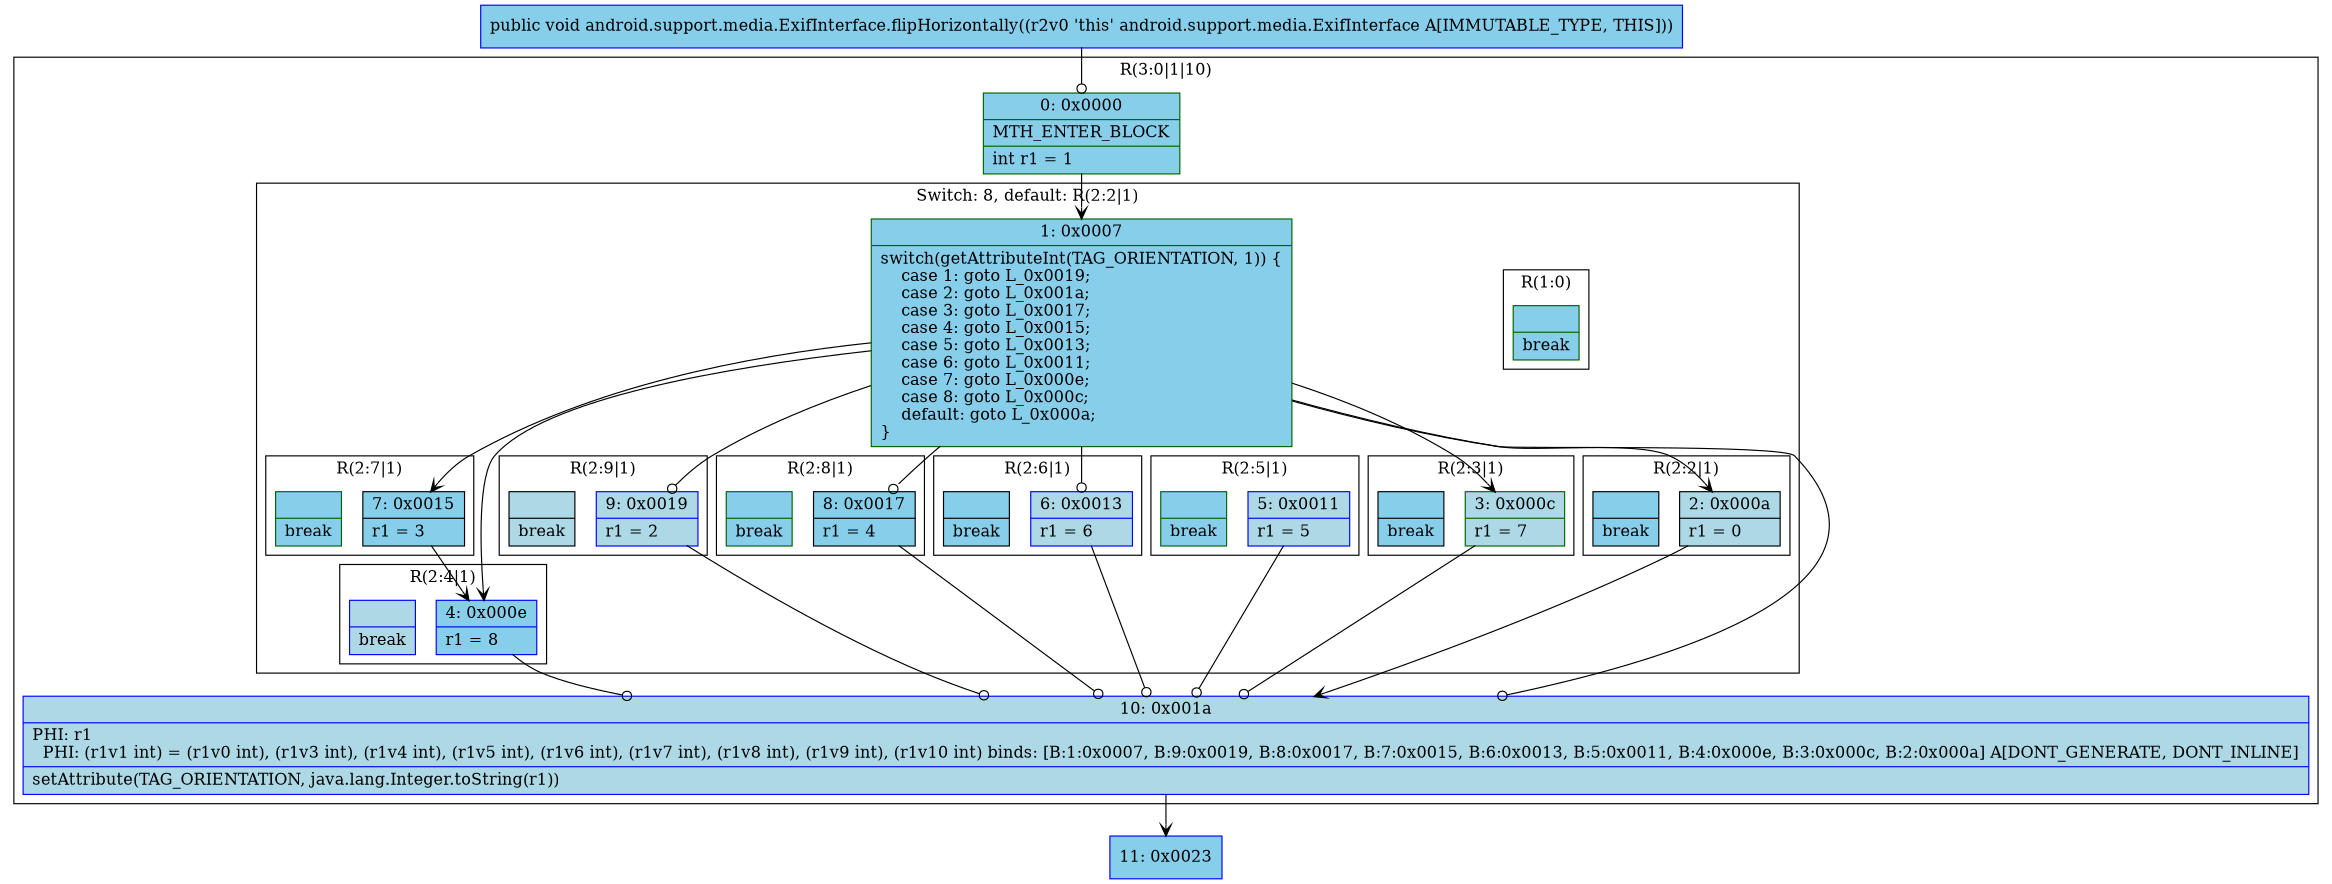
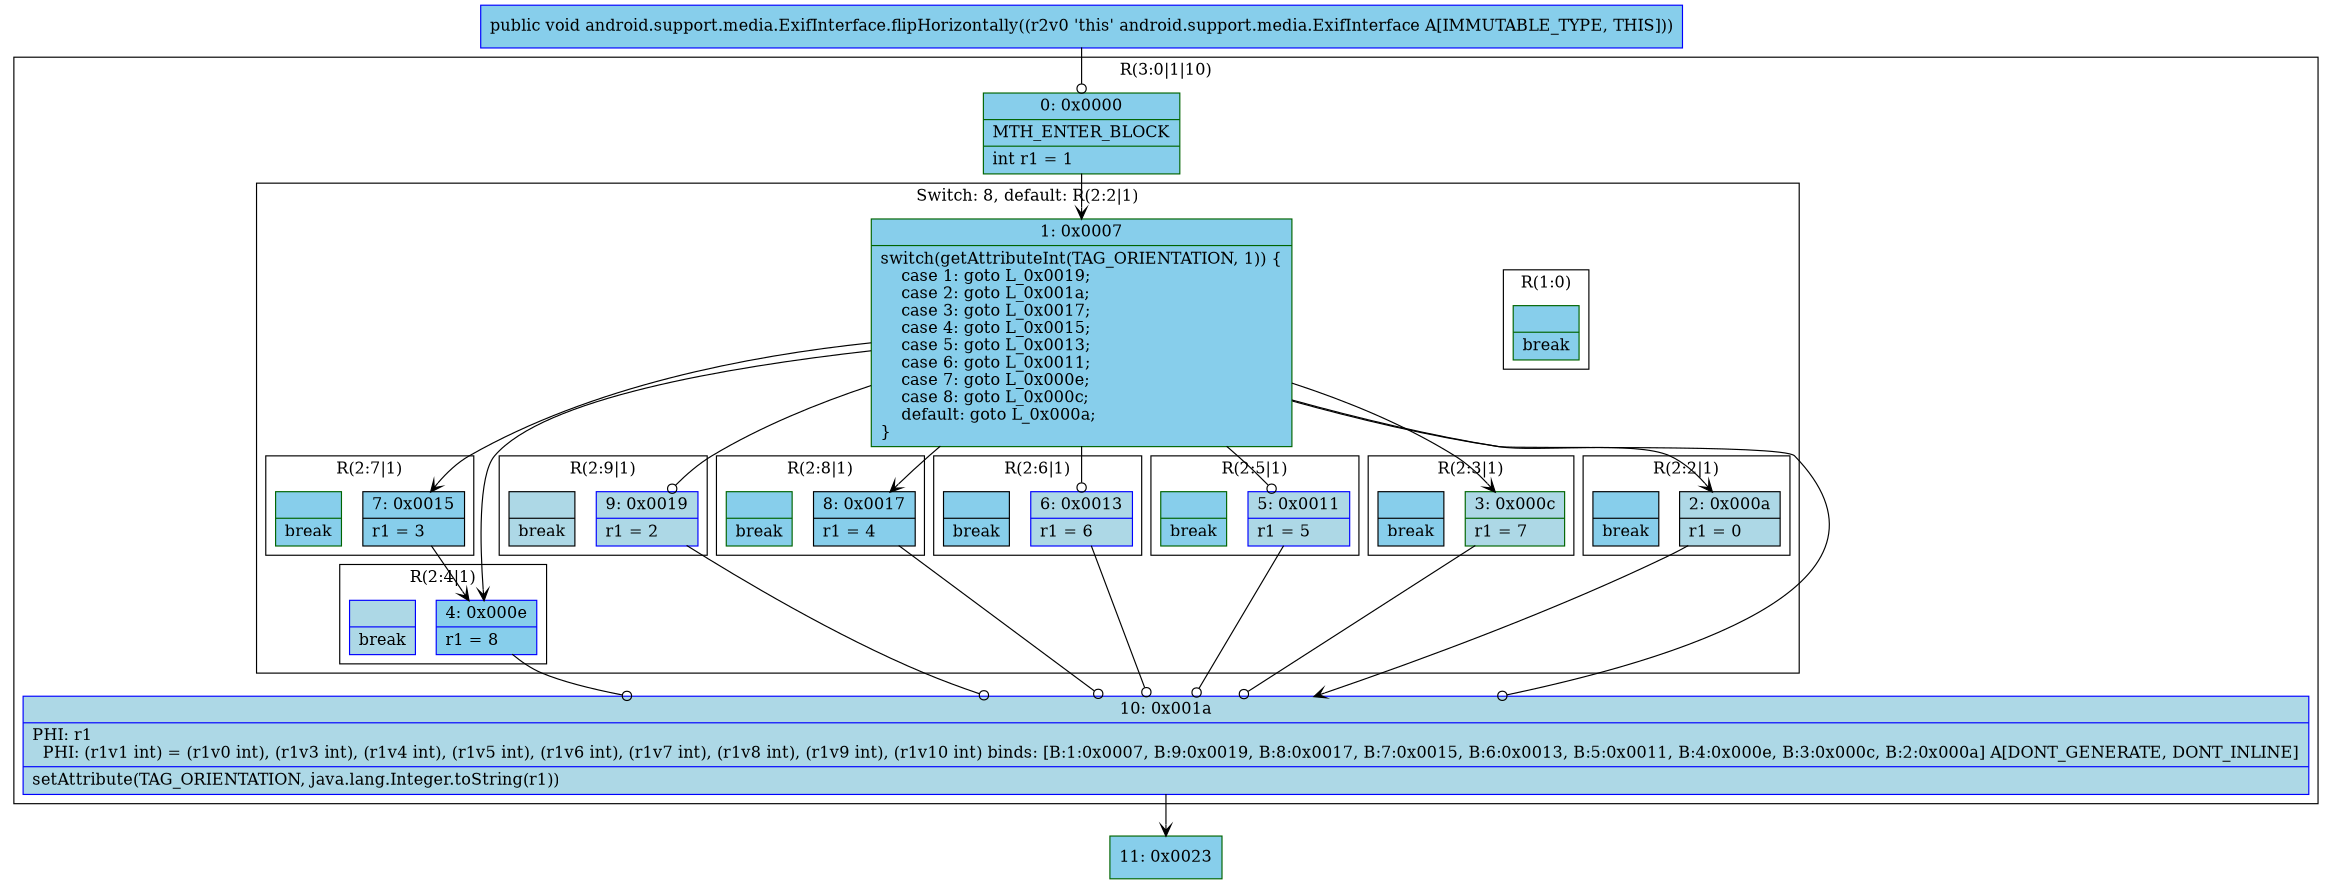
none -> (1248, 465)
(917, 467) -> (917, 467)
(1166, 857) -> (1166, 857)
